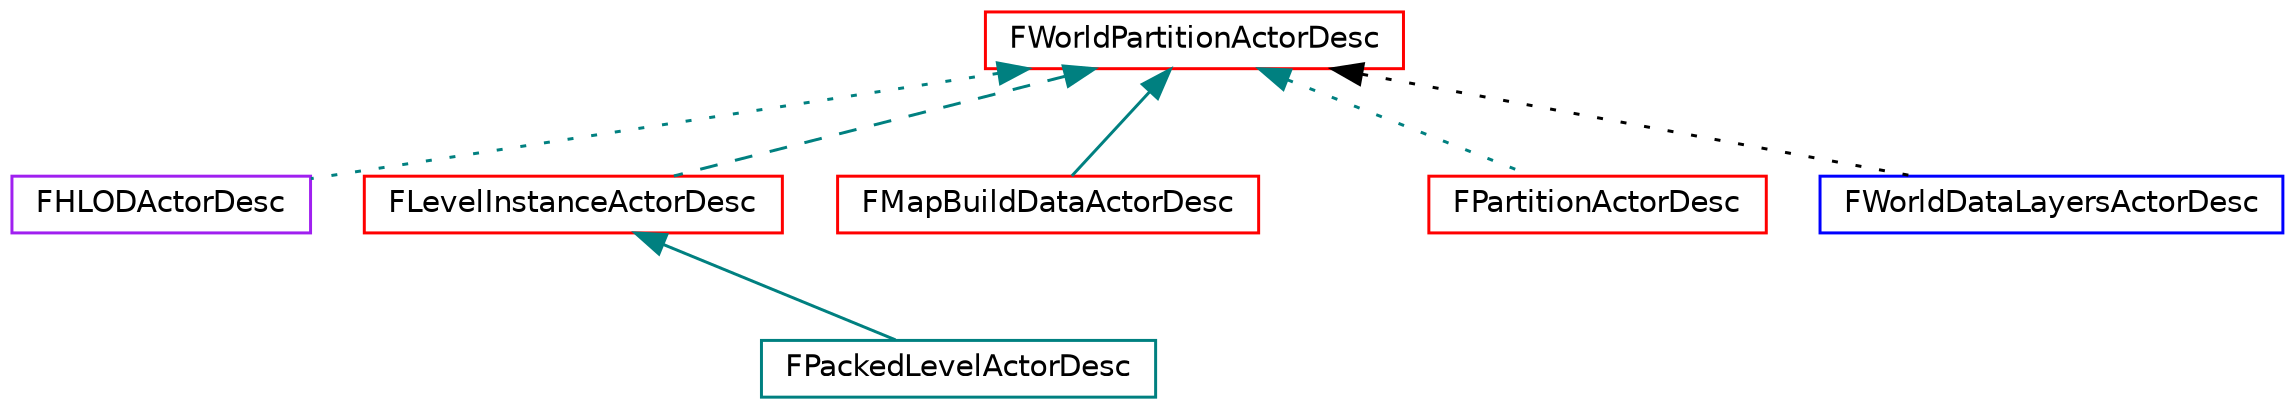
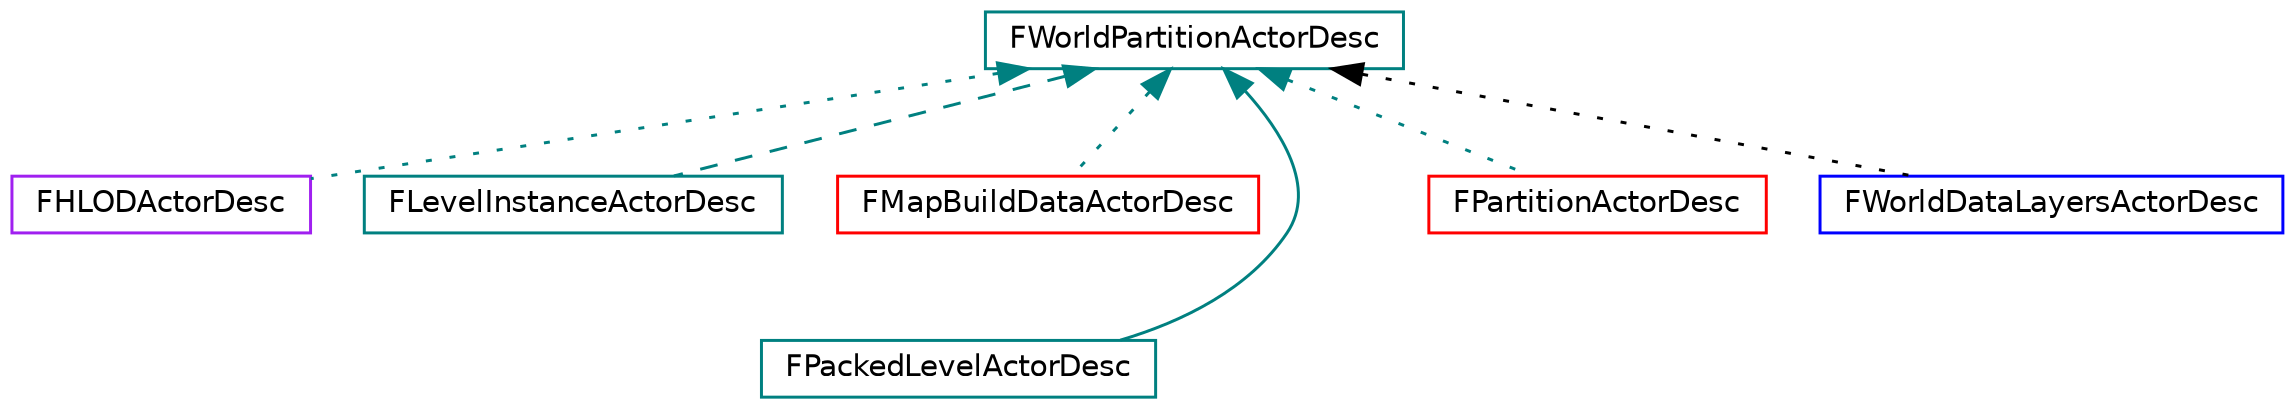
(1194, 40) -> (1194, 40)
(1111, 134) -> (1111, 134)
(573, 205) -> (573, 205)
(779, 292) -> (1274, 250)
